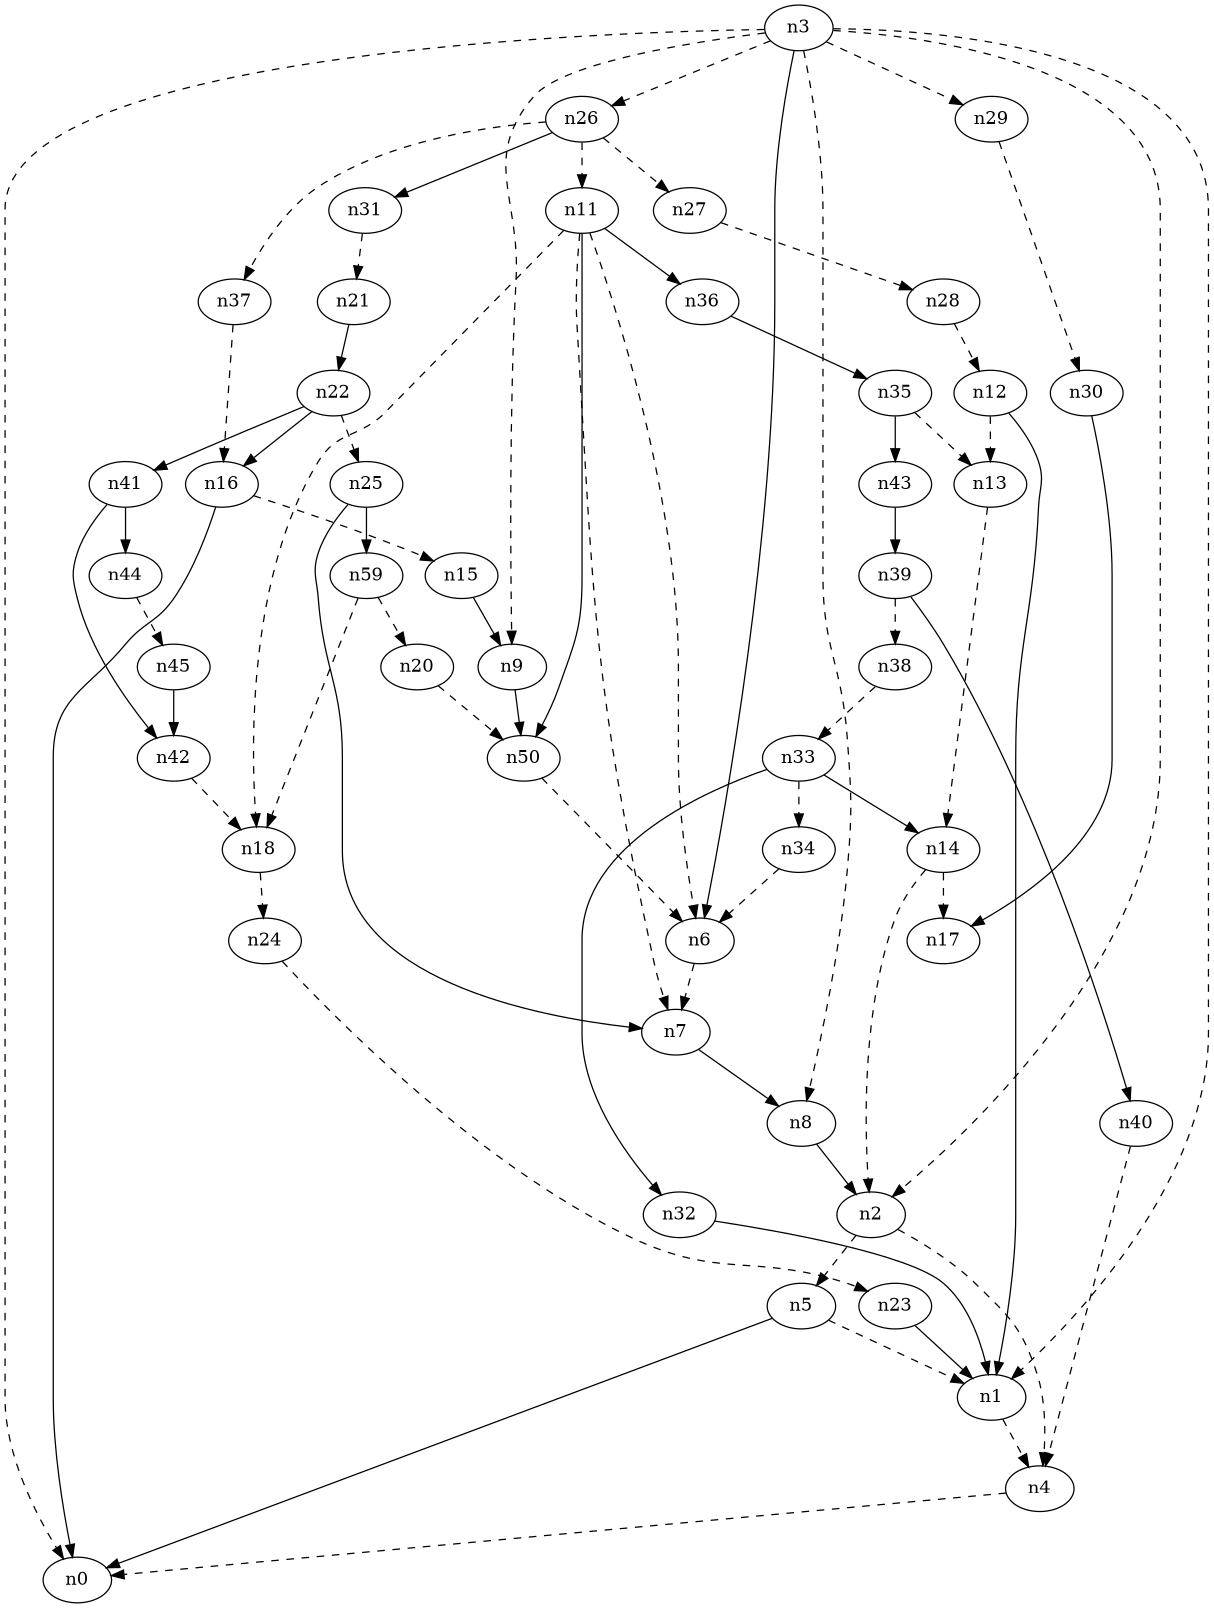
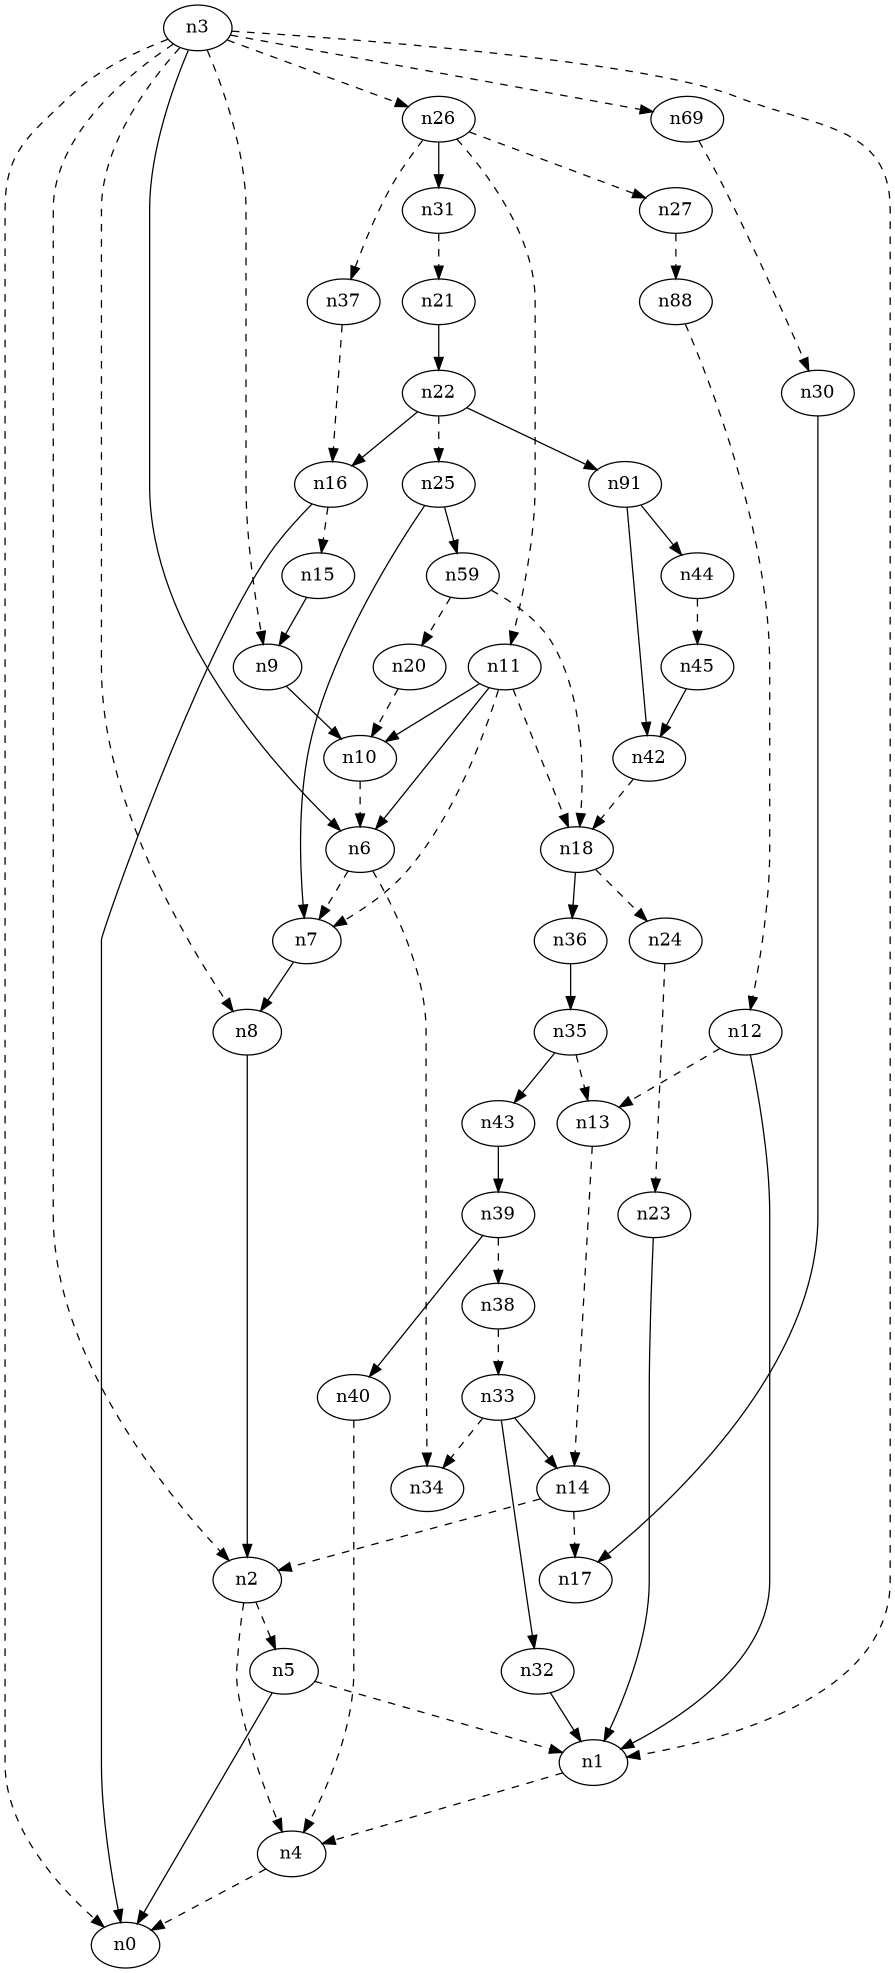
(992, 119) -> (687, 119)
(637, 252) -> (574, 889)
(943, 302) -> (676, 302)
(126, 484) -> (625, 484)
(671, 565) -> (436, 753)
(524, 758) -> (360, 758)
(754, 891) -> (426, 1157)
